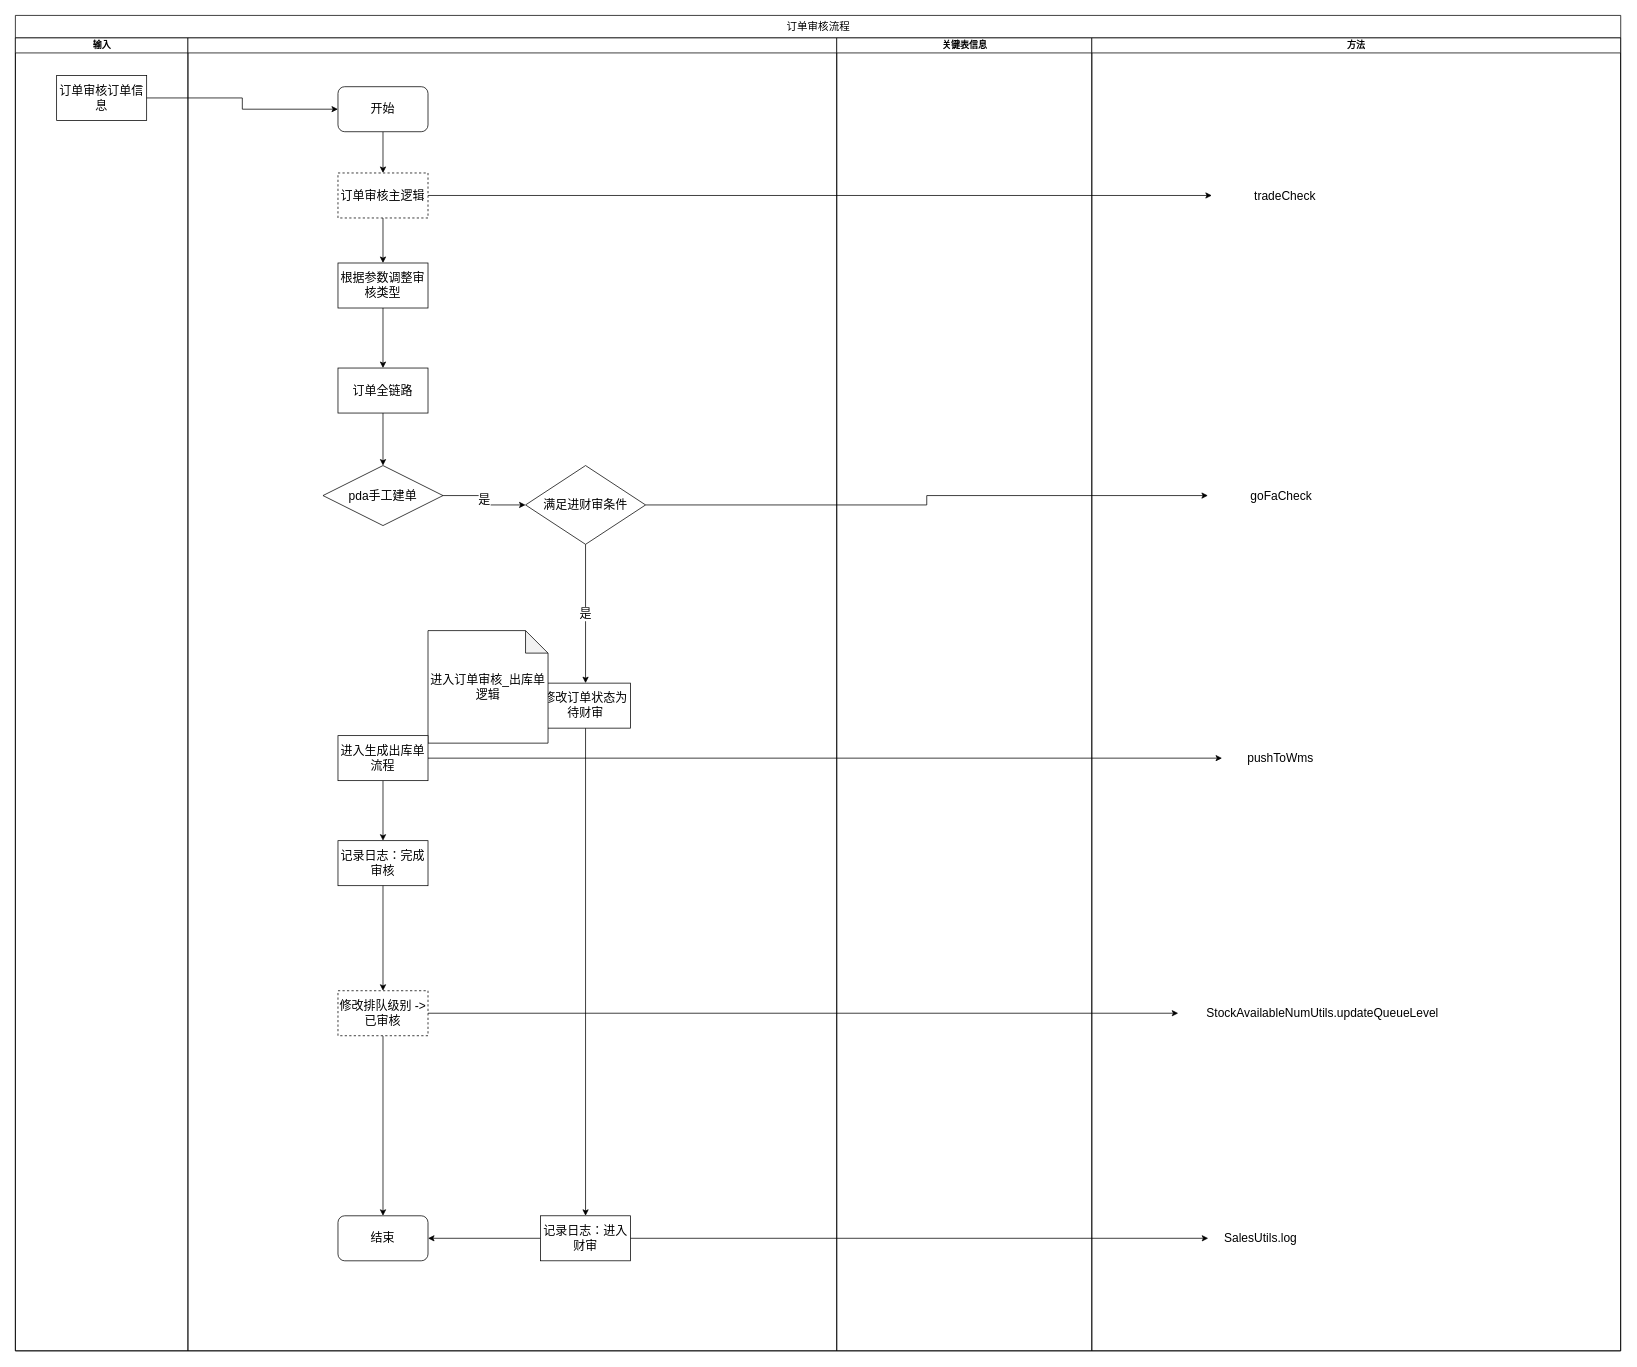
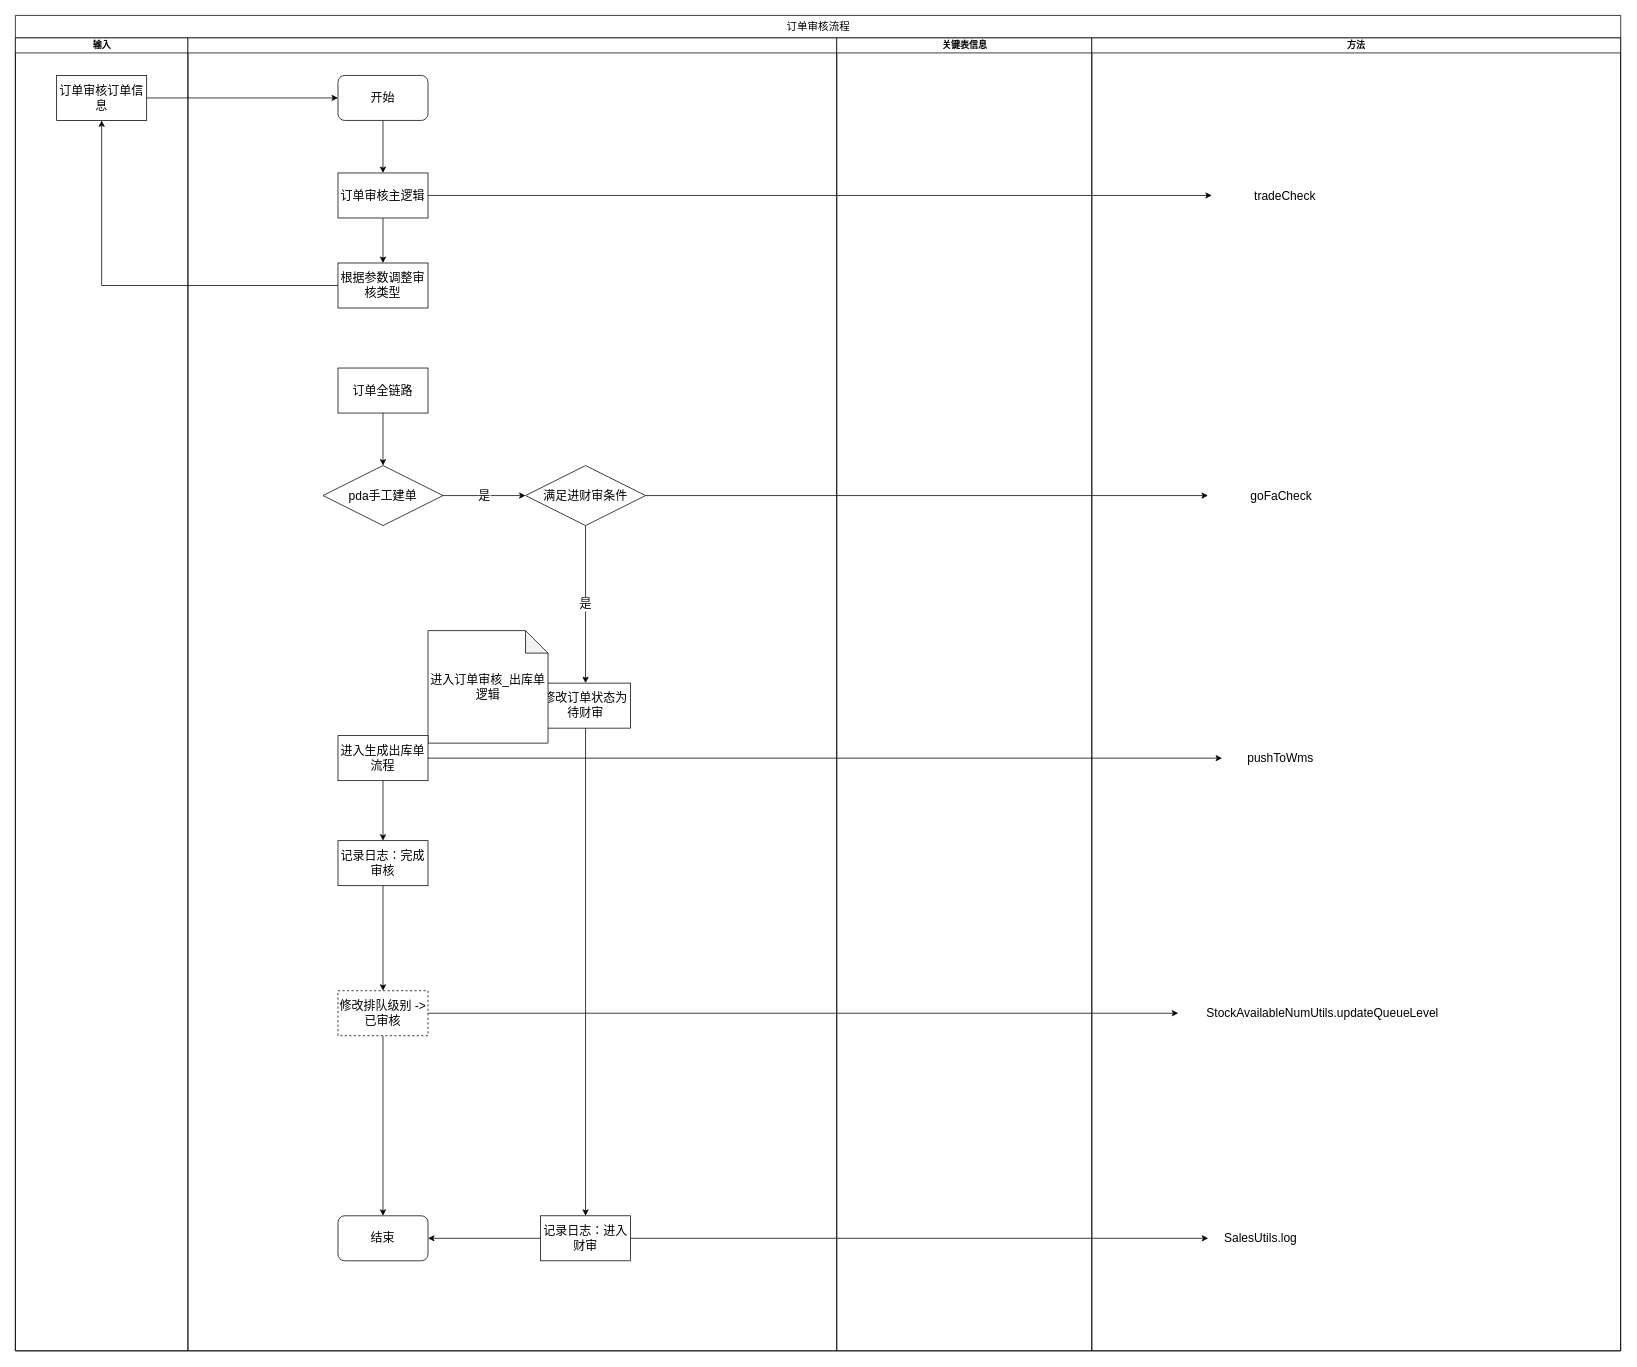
(383, 109) -> (383, 98)
(383, 195) -> (383, 195)
(383, 361) -> (140, 285)
(585, 505) -> (585, 495)
